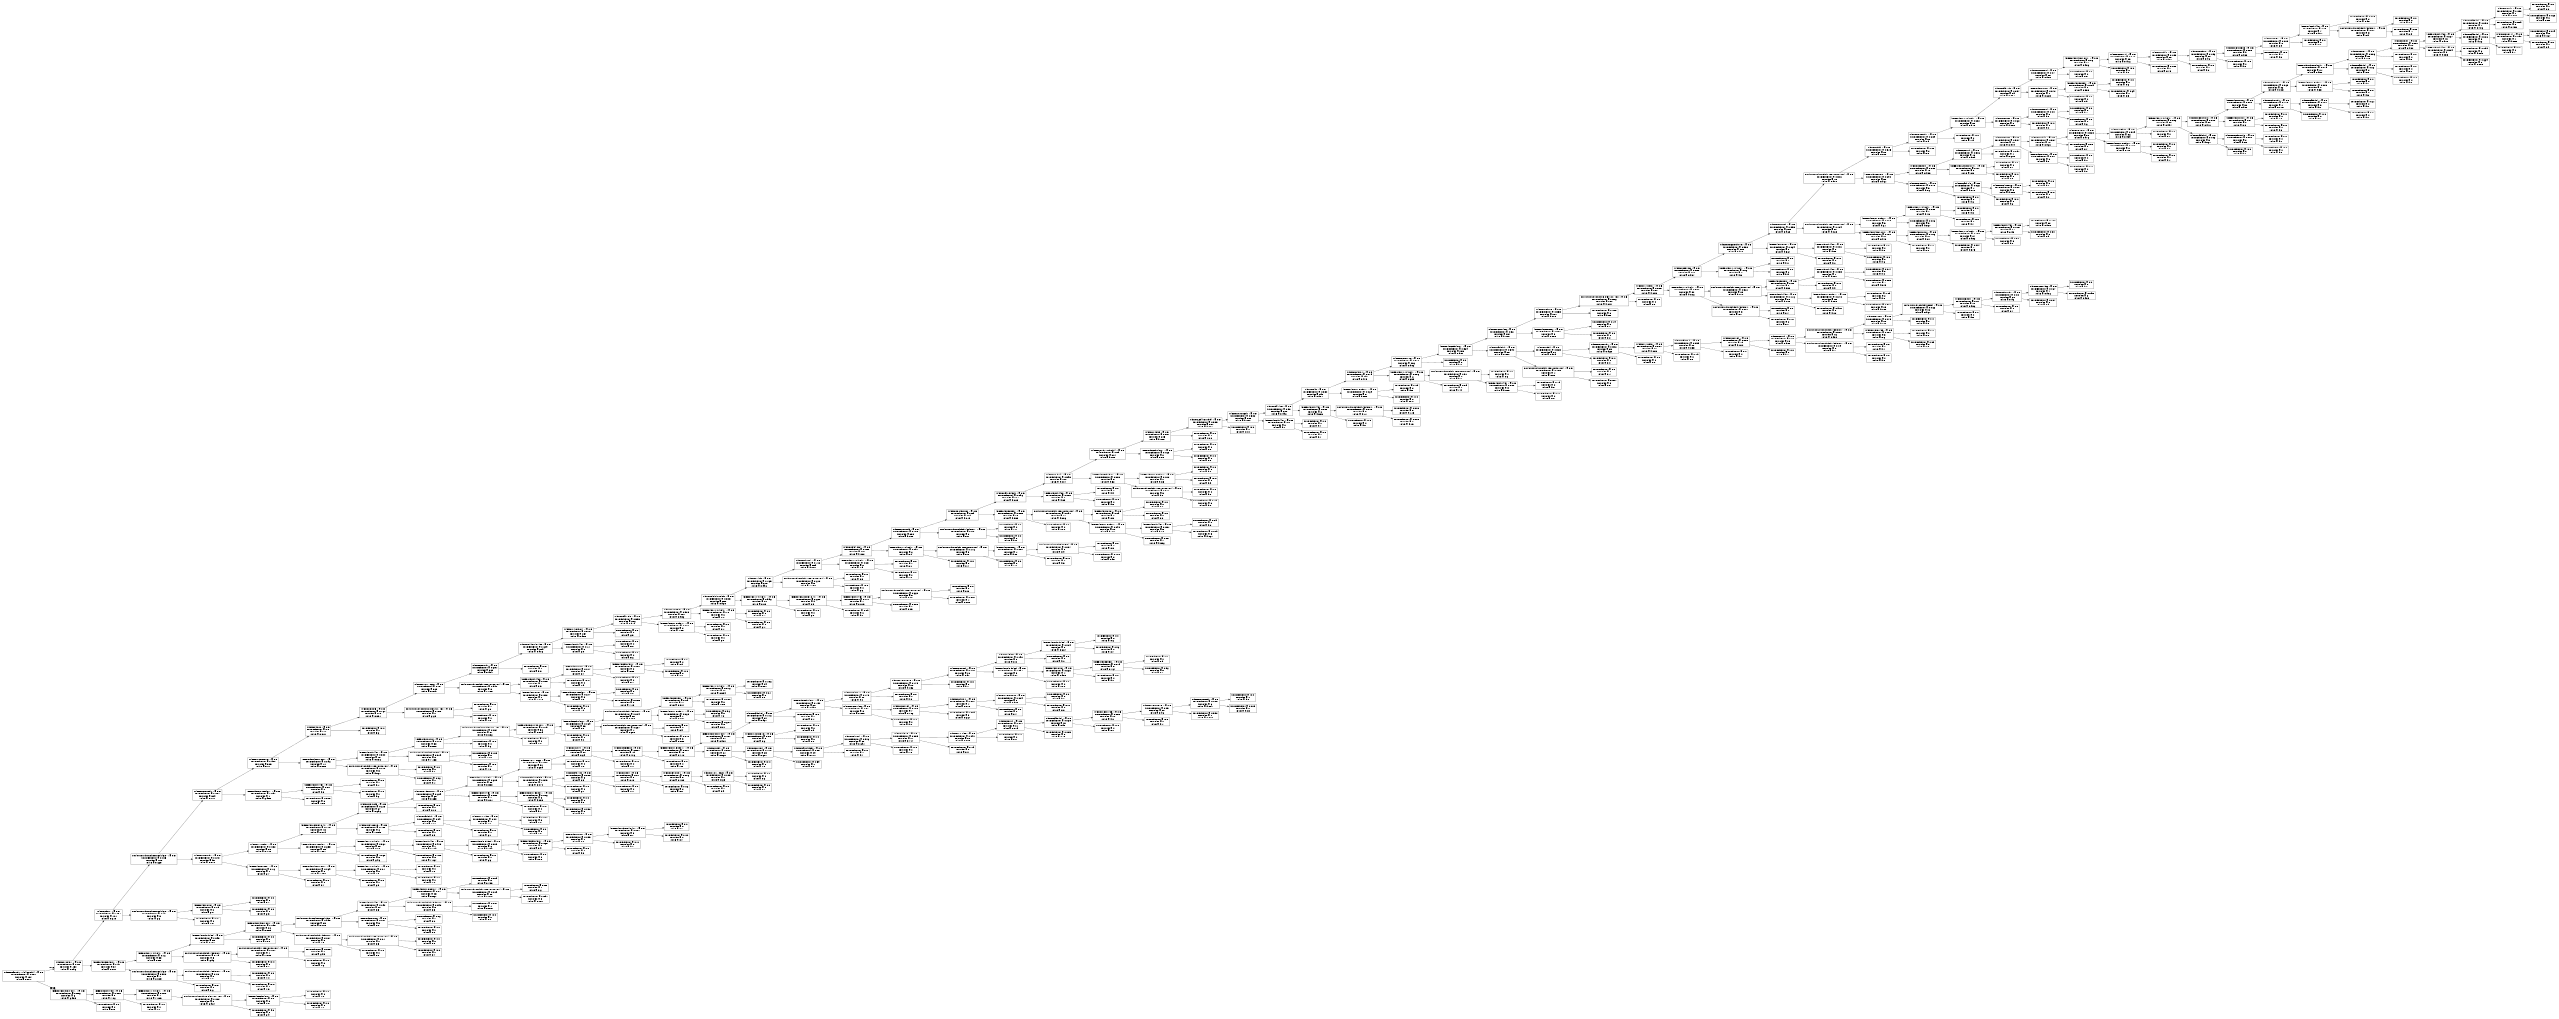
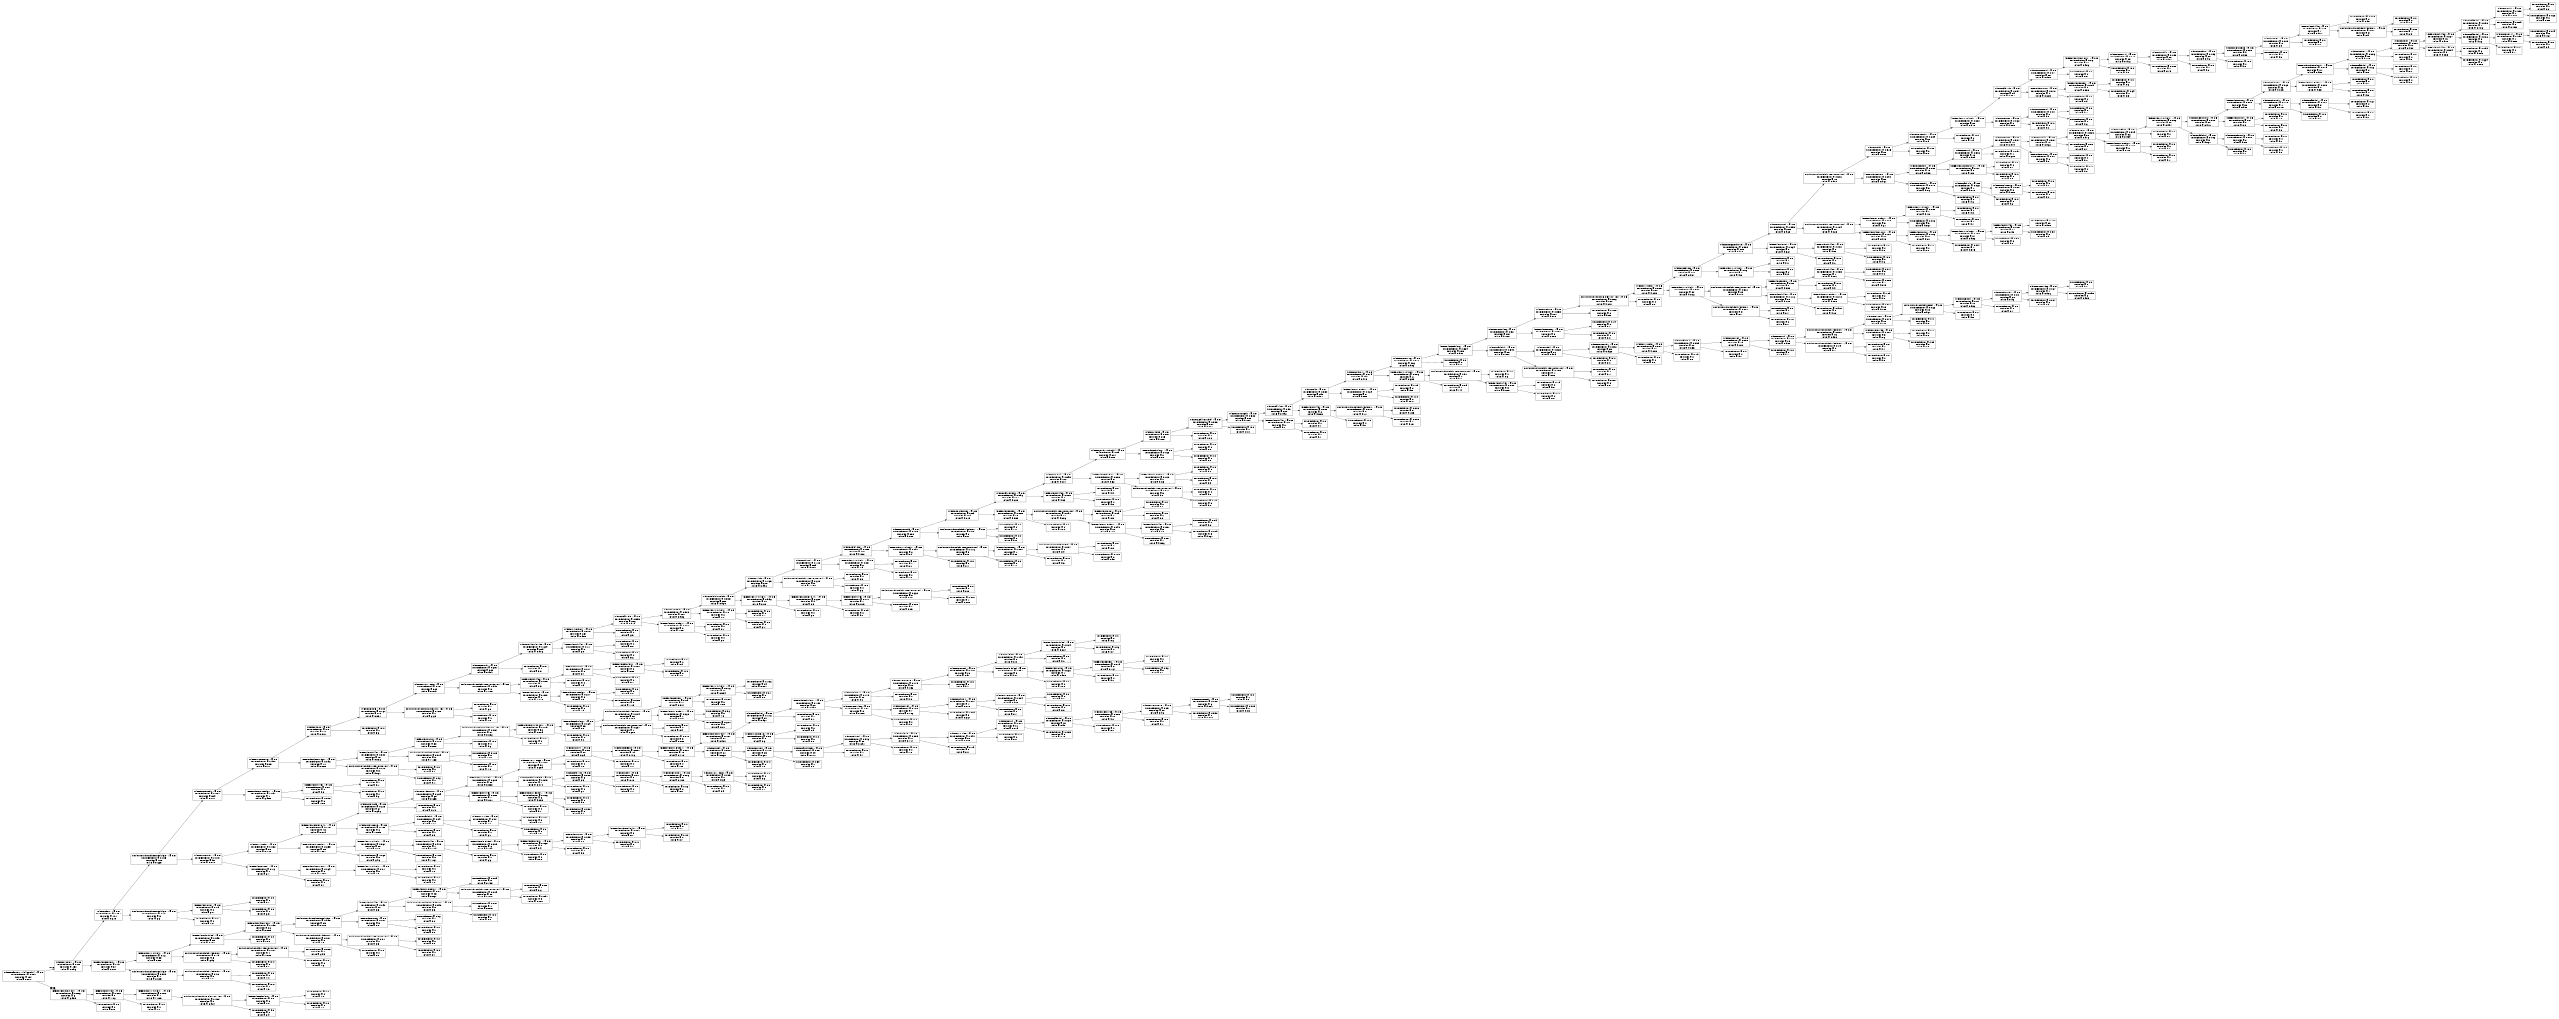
(1407, 411) -> (1407, 411)
(373, 883) -> none
(207, 988) -> none
